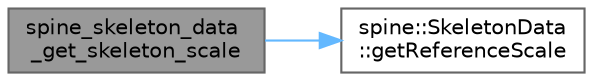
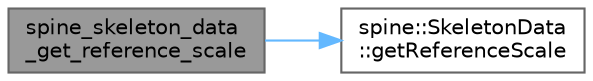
(137, 41) -> (137, 41)
